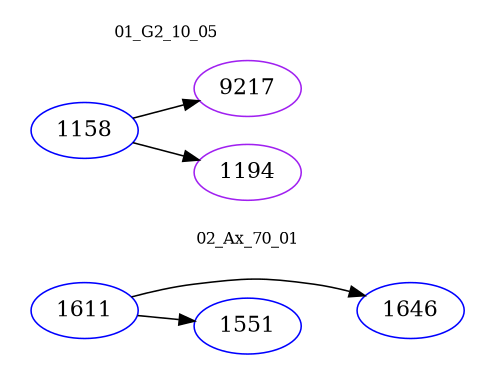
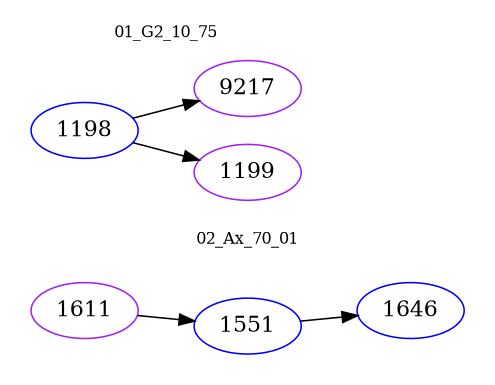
(166, 33) -> (166, 33)
(85, 130) -> (85, 130)
(248, 172) -> (248, 172)
(240, 280) -> (321, 319)
(85, 311) -> (85, 311)
